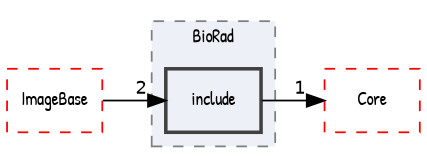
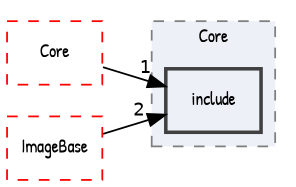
(213, 38) -> (213, 38)
(286, 101) -> (126, 74)
